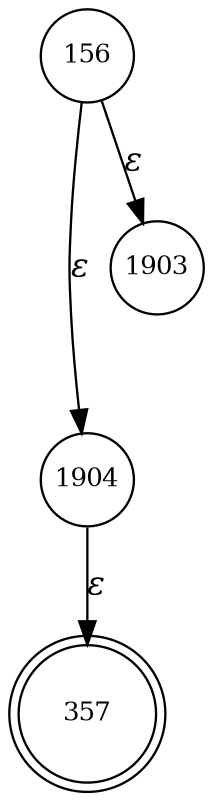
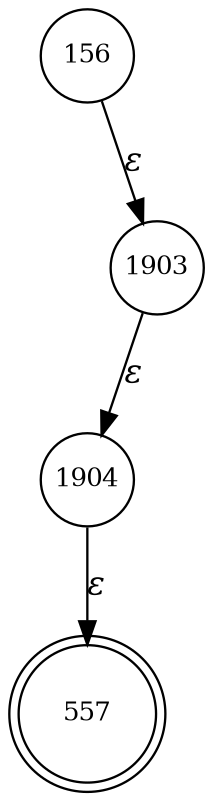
(70, 256) -> (126, 363)
(87, 714) -> (87, 714)
